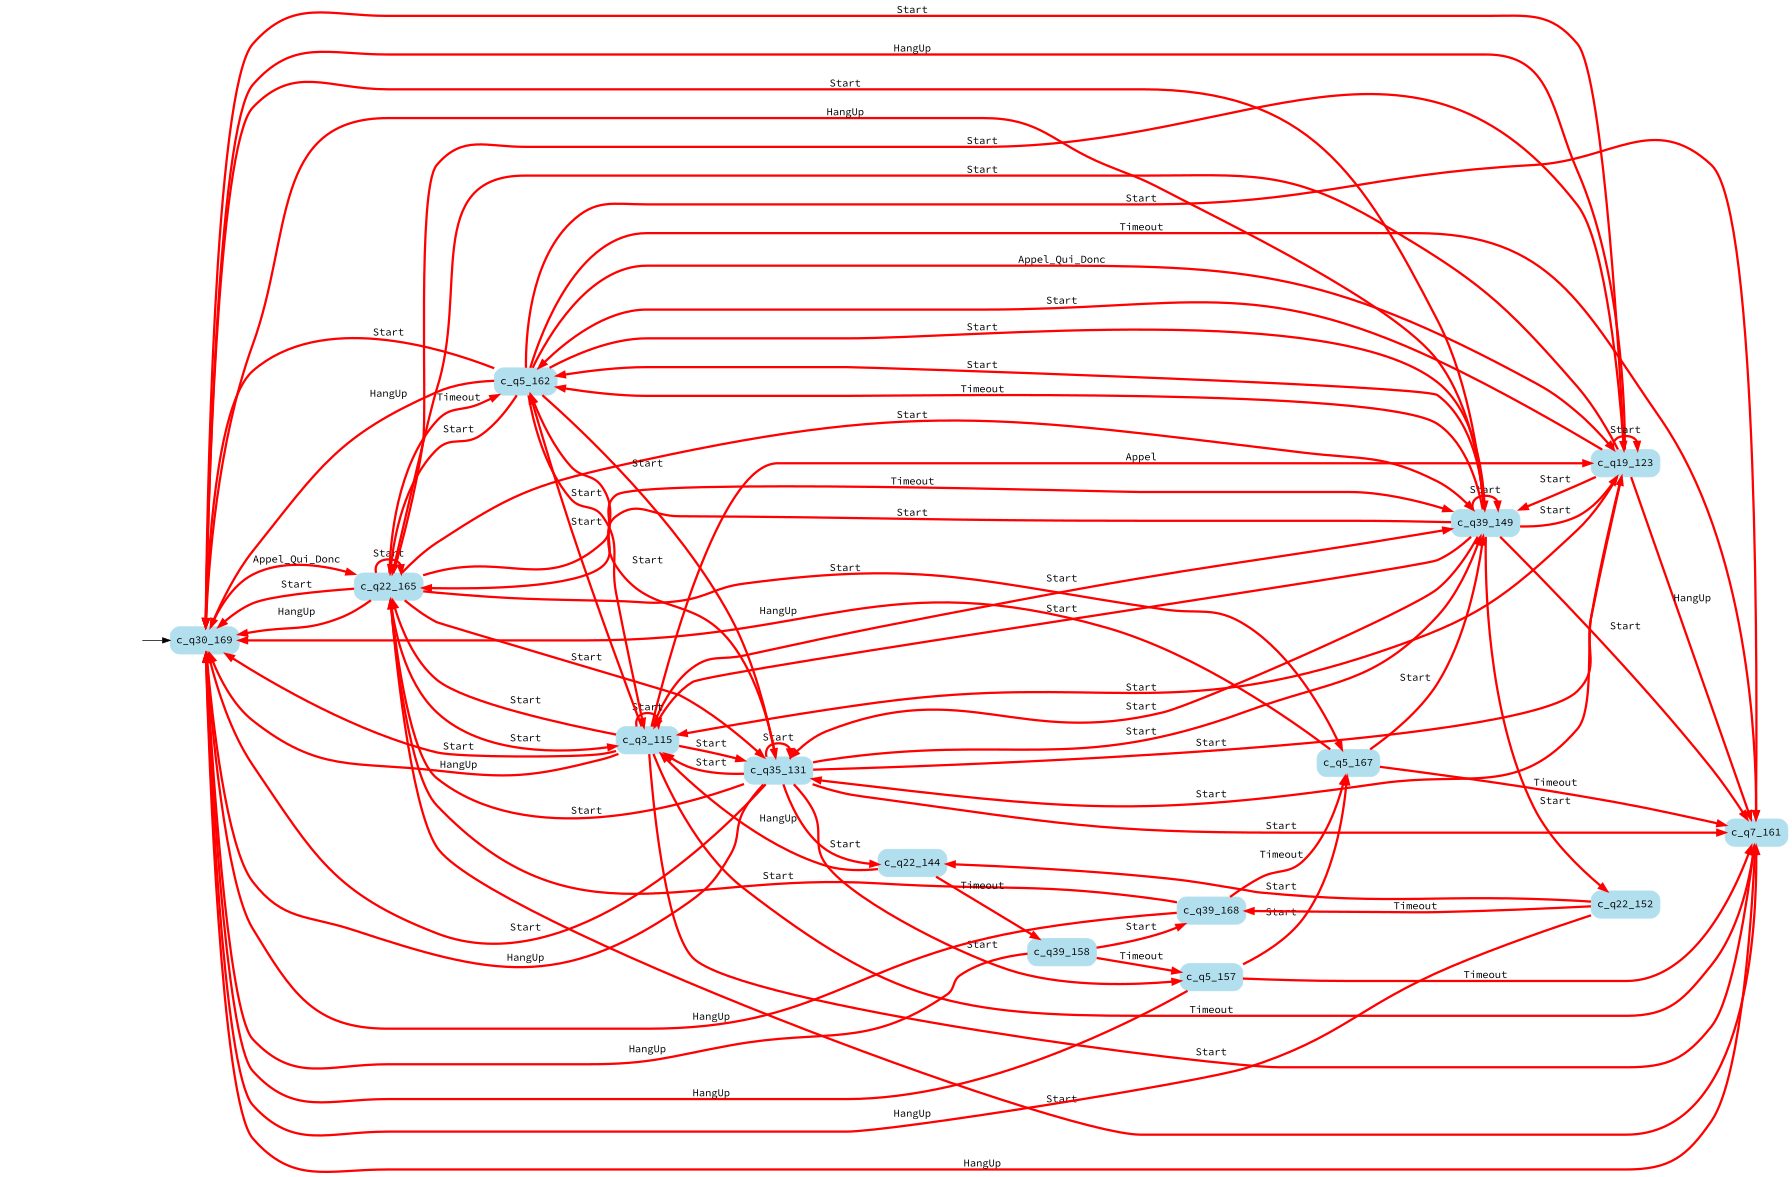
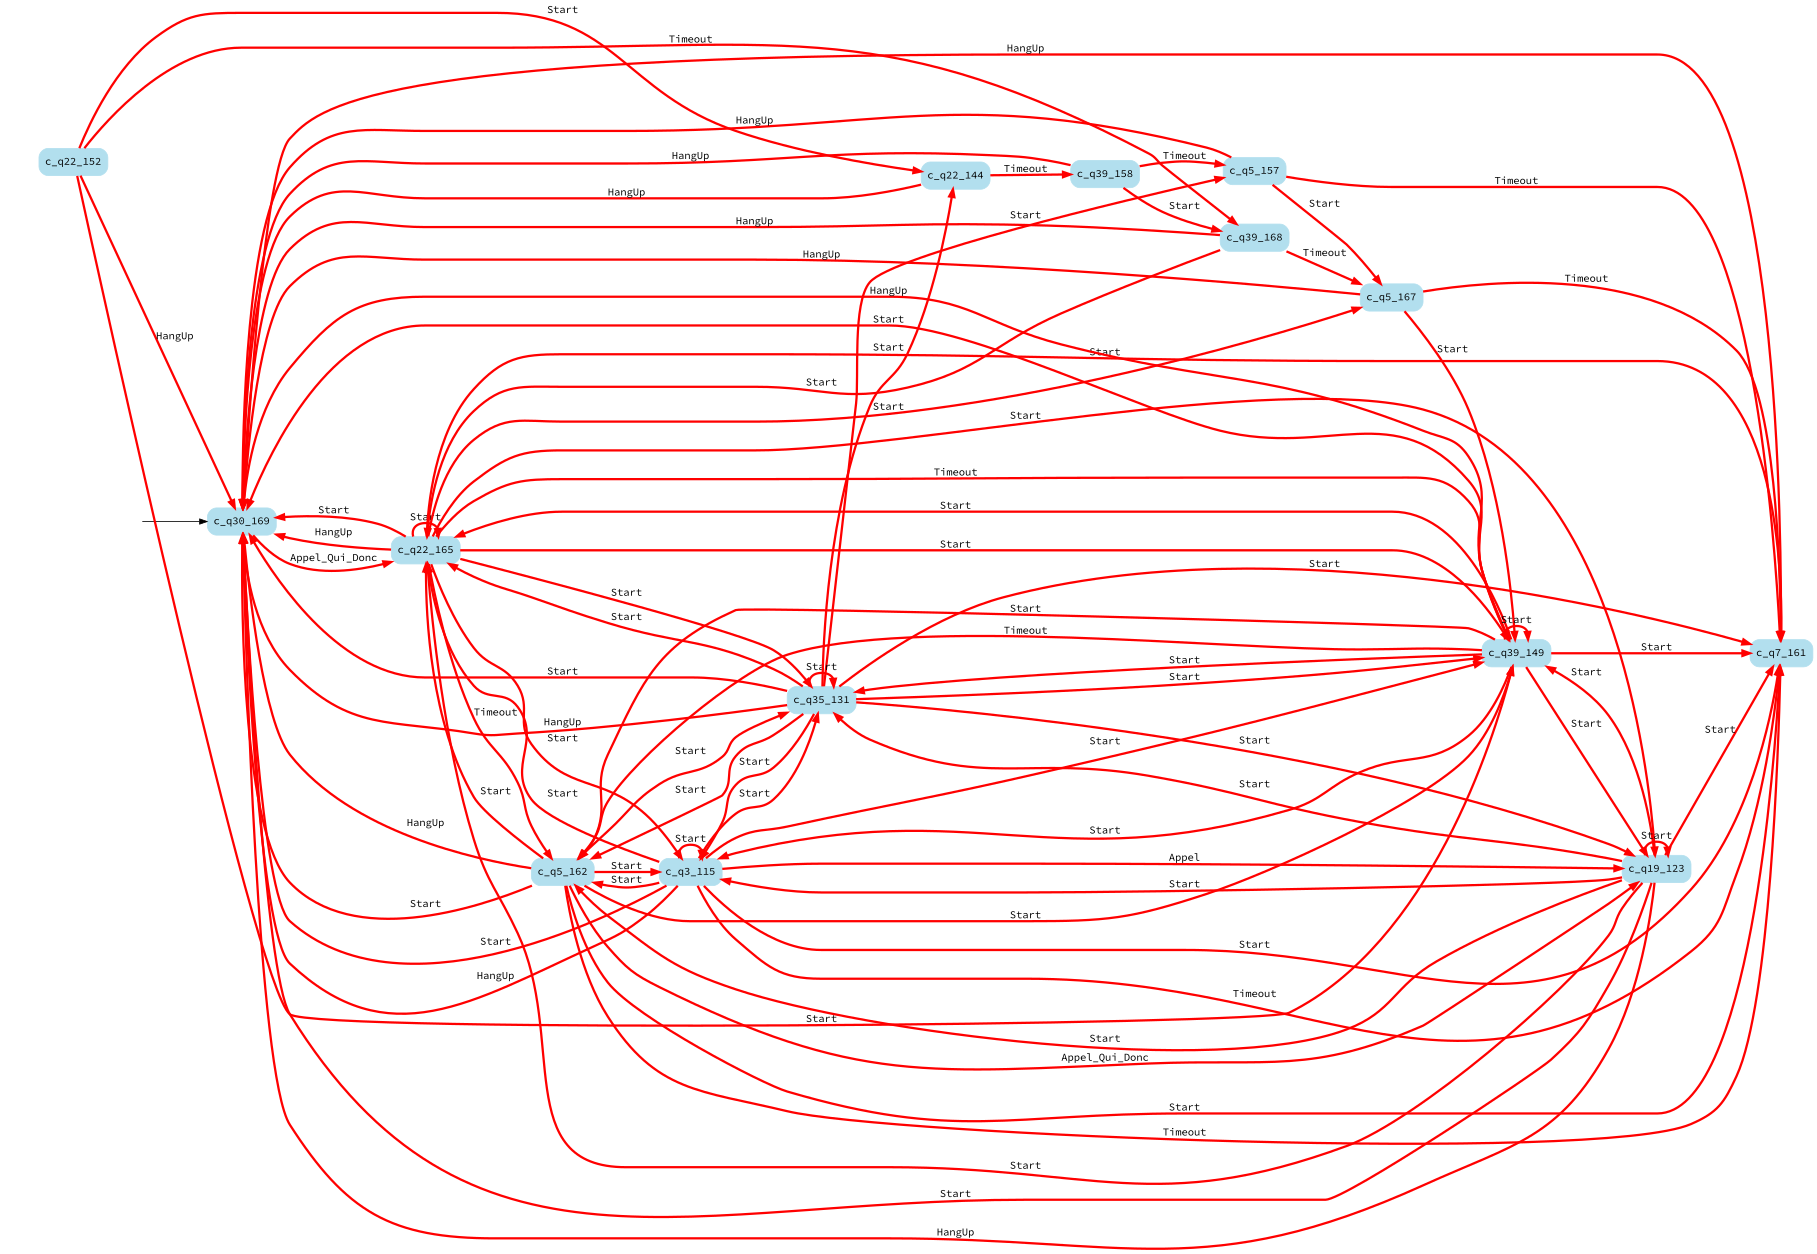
(1693, 598) -> (1721, 730)
(1505, 726) -> (564, 1025)
(762, 836) -> (457, 198)
